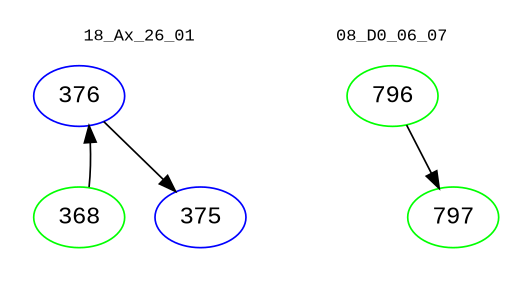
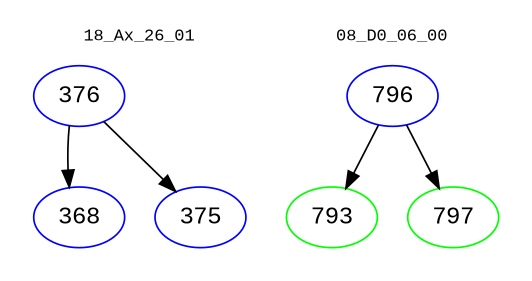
(393, 36) -> (393, 36)
(393, 96) -> (393, 96)
(90, 165) -> (68, 148)
(79, 217) -> (79, 217)
none -> (332, 217)
